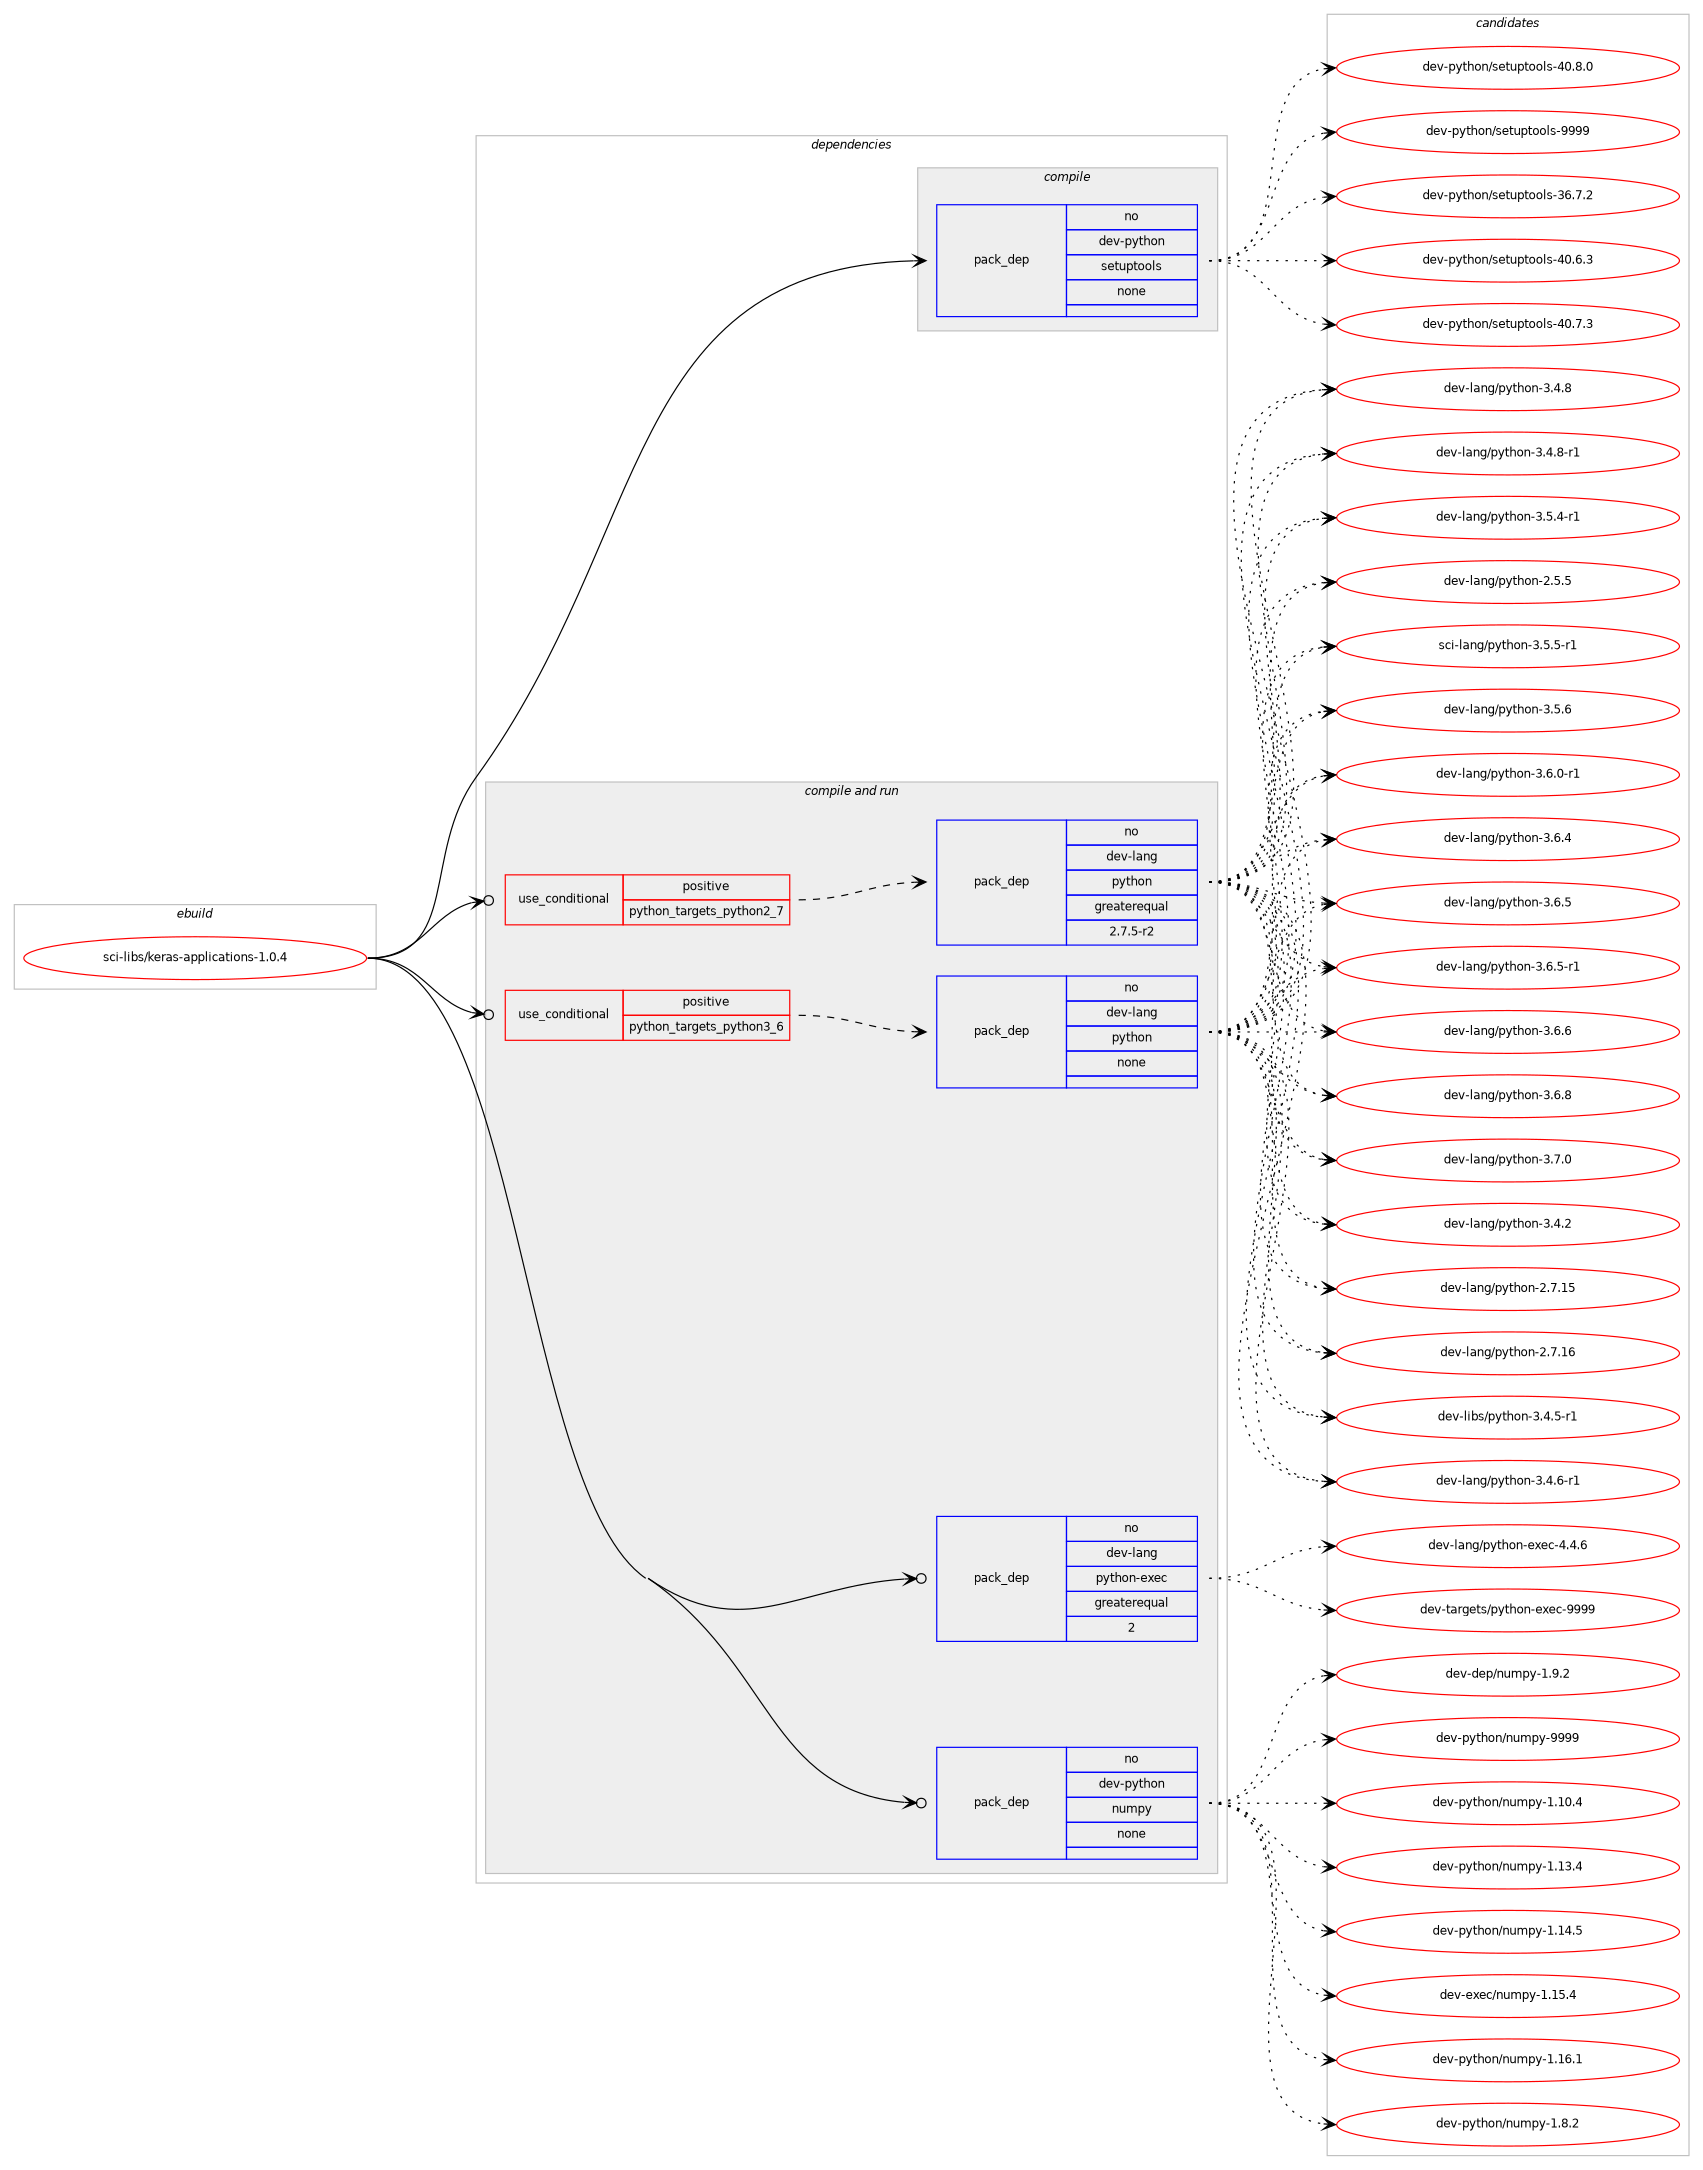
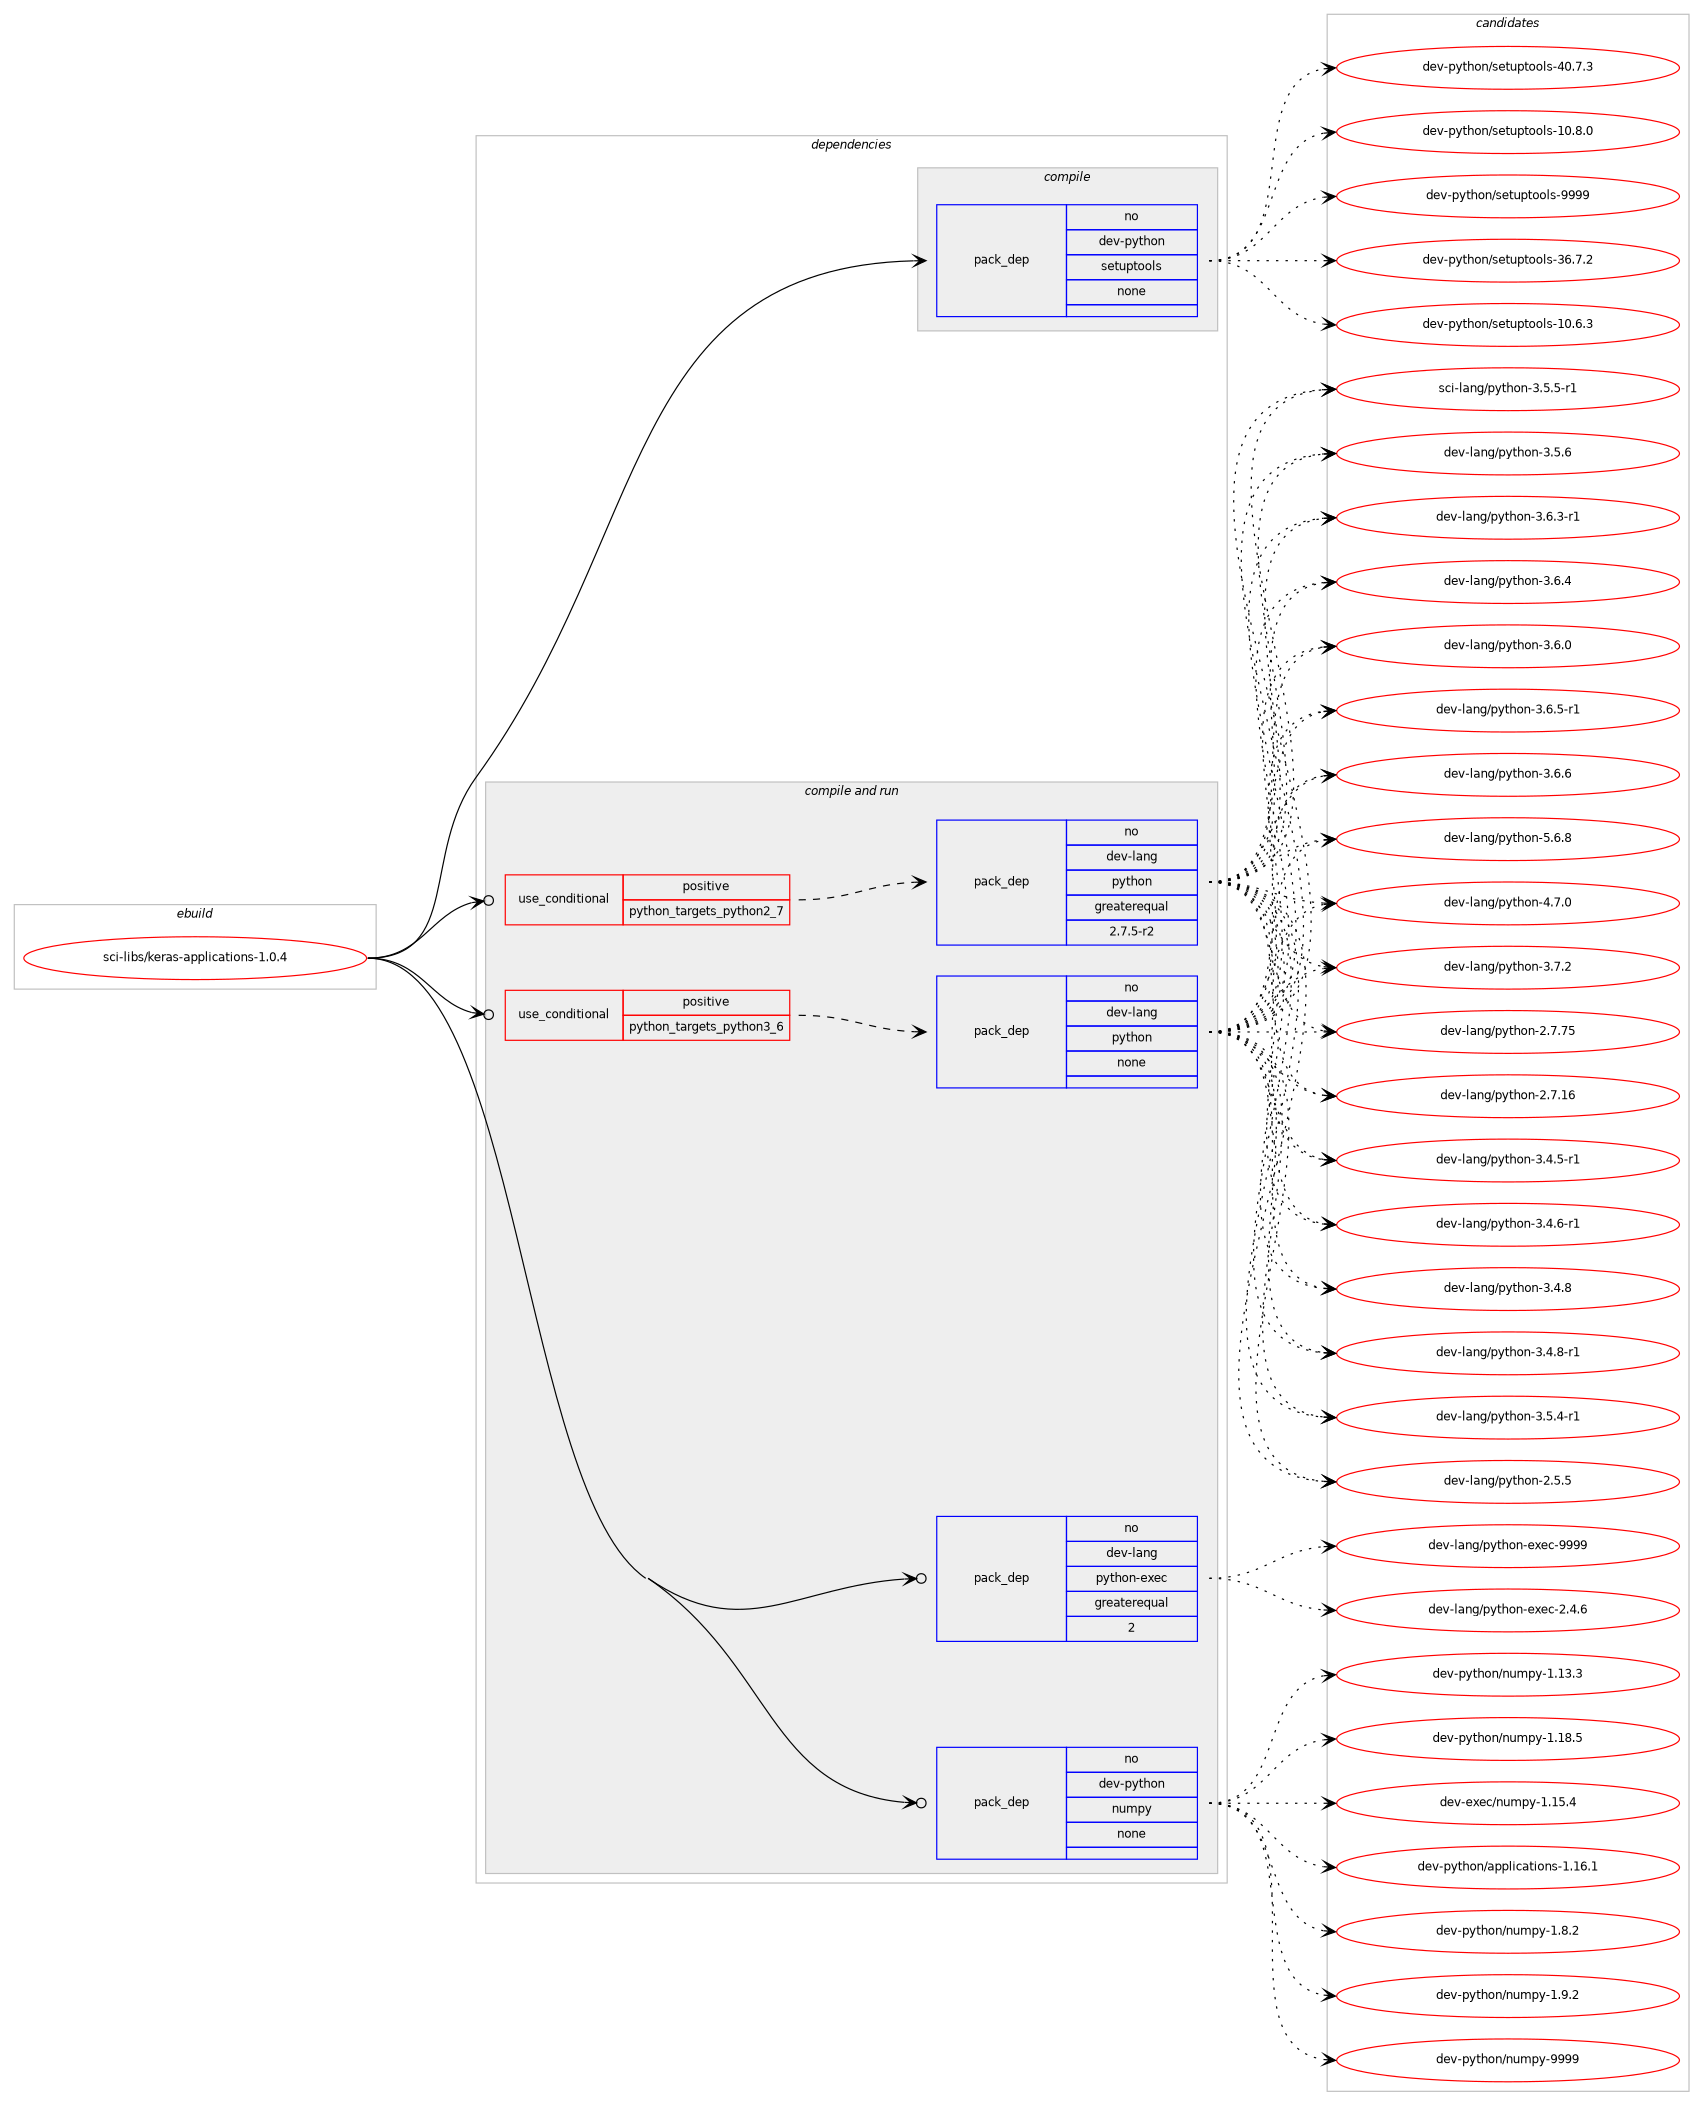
(1508, 68) -> (1508, 132)
(1508, 261) -> (1508, 325)
(1508, 775) -> (1508, 518)
(1508, 903) -> (1508, 646)
(1508, 1096) -> (1508, 839)
(1508, 1161) -> (1508, 903)
(1508, 1225) -> (1508, 968)
(1508, 1289) -> (1508, 1032)
(1508, 1418) -> (1508, 1161)
(1508, 1546) -> (1508, 1610)
(1508, 1610) -> (1508, 1546)
(1508, 1675) -> (1508, 1996)
(1508, 1803) -> none
(1508, 1868) -> (1508, 1675)
(1508, 1932) -> (1508, 1739)
(1508, 2060) -> (1508, 1868)
